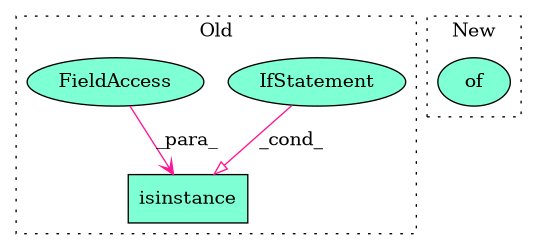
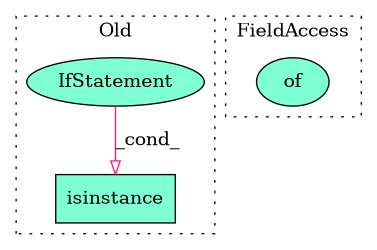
(474, 32) -> (293, 32)
(116, 82) -> none
